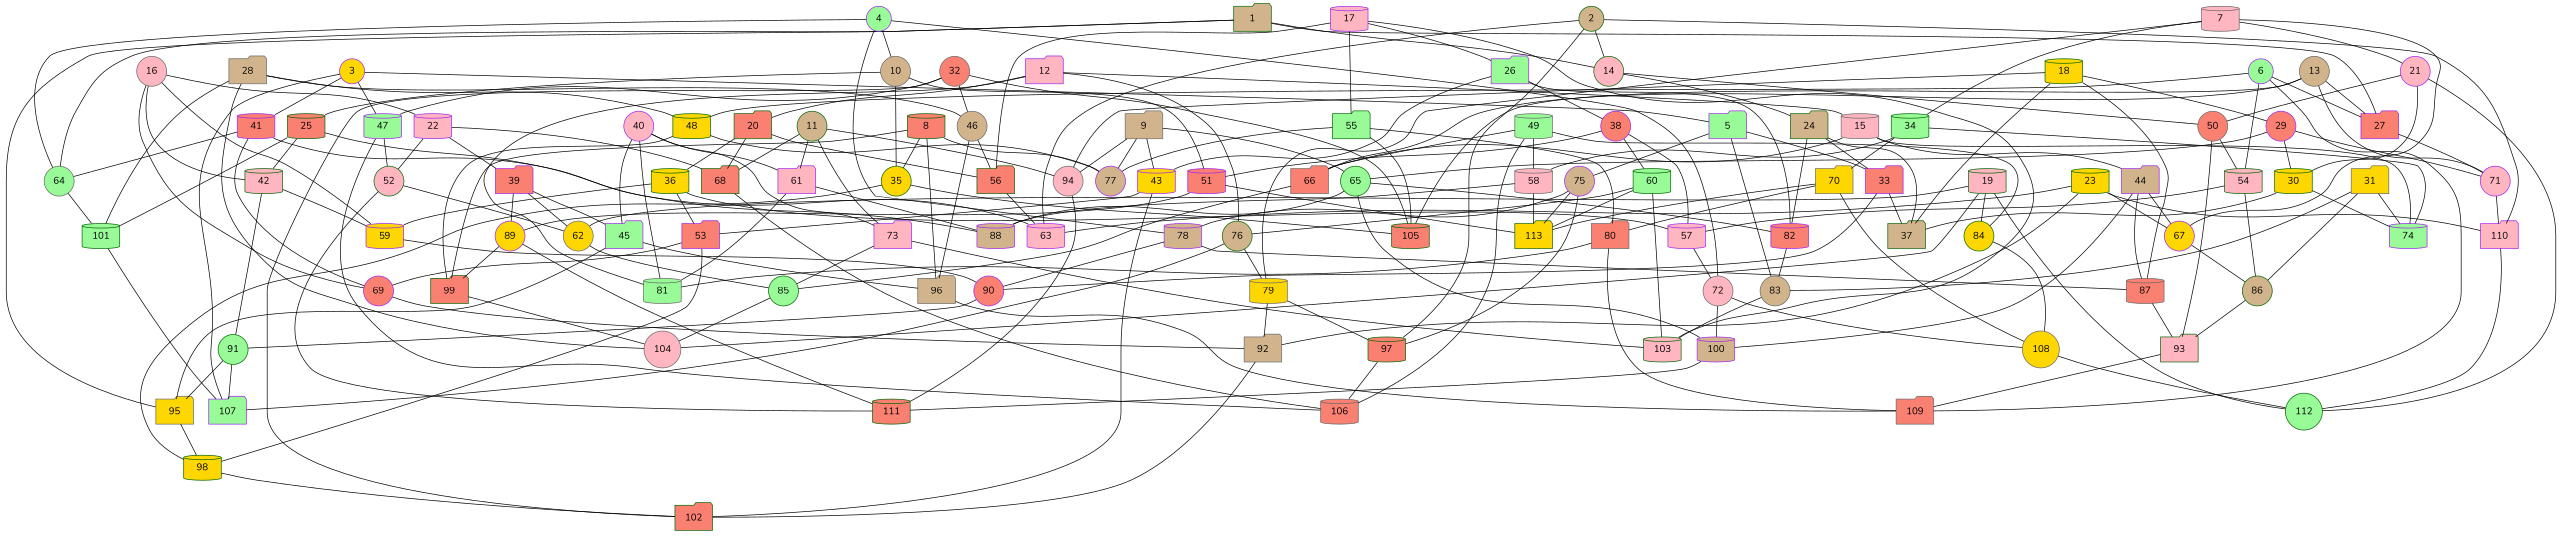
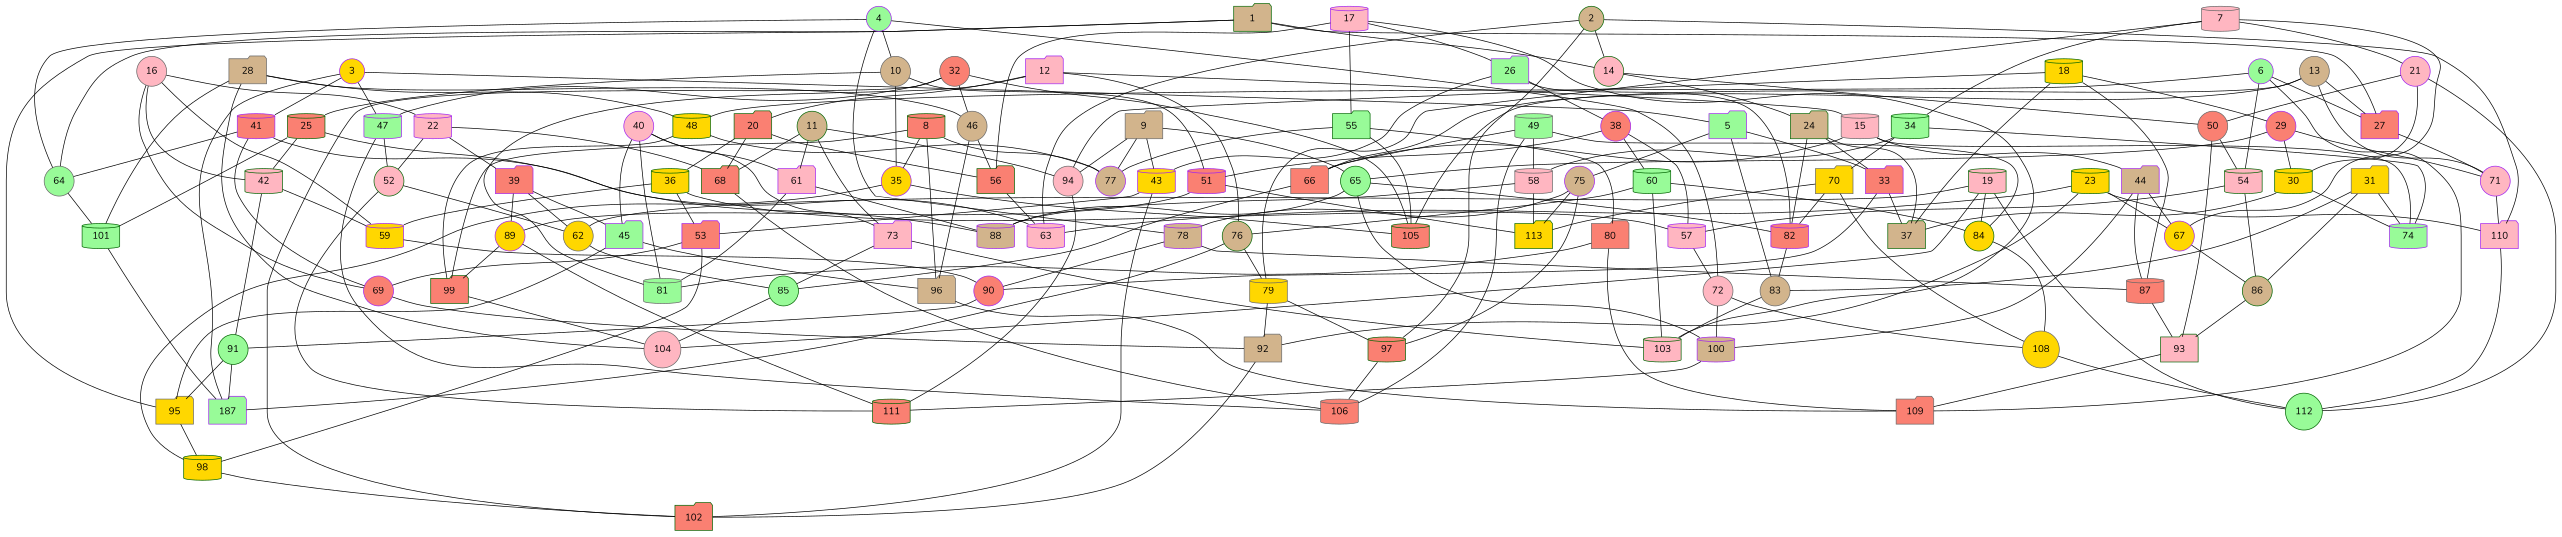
(896, 181) -> (896, 181)
(1722, 207) -> (1814, 206)
(1593, 209) -> (1834, 203)
(228, 412) -> (228, 412)
